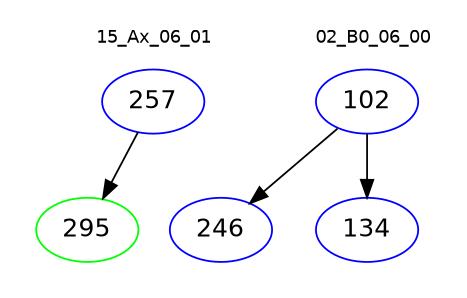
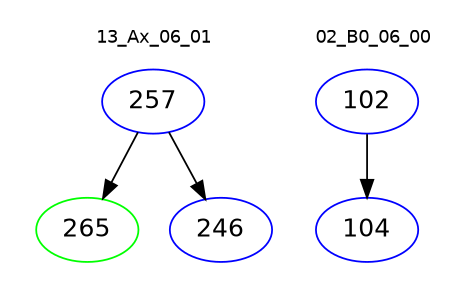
(154, 38) -> (154, 38)
(314, 149) -> (183, 158)
(87, 230) -> (87, 230)
(367, 230) -> (367, 230)
